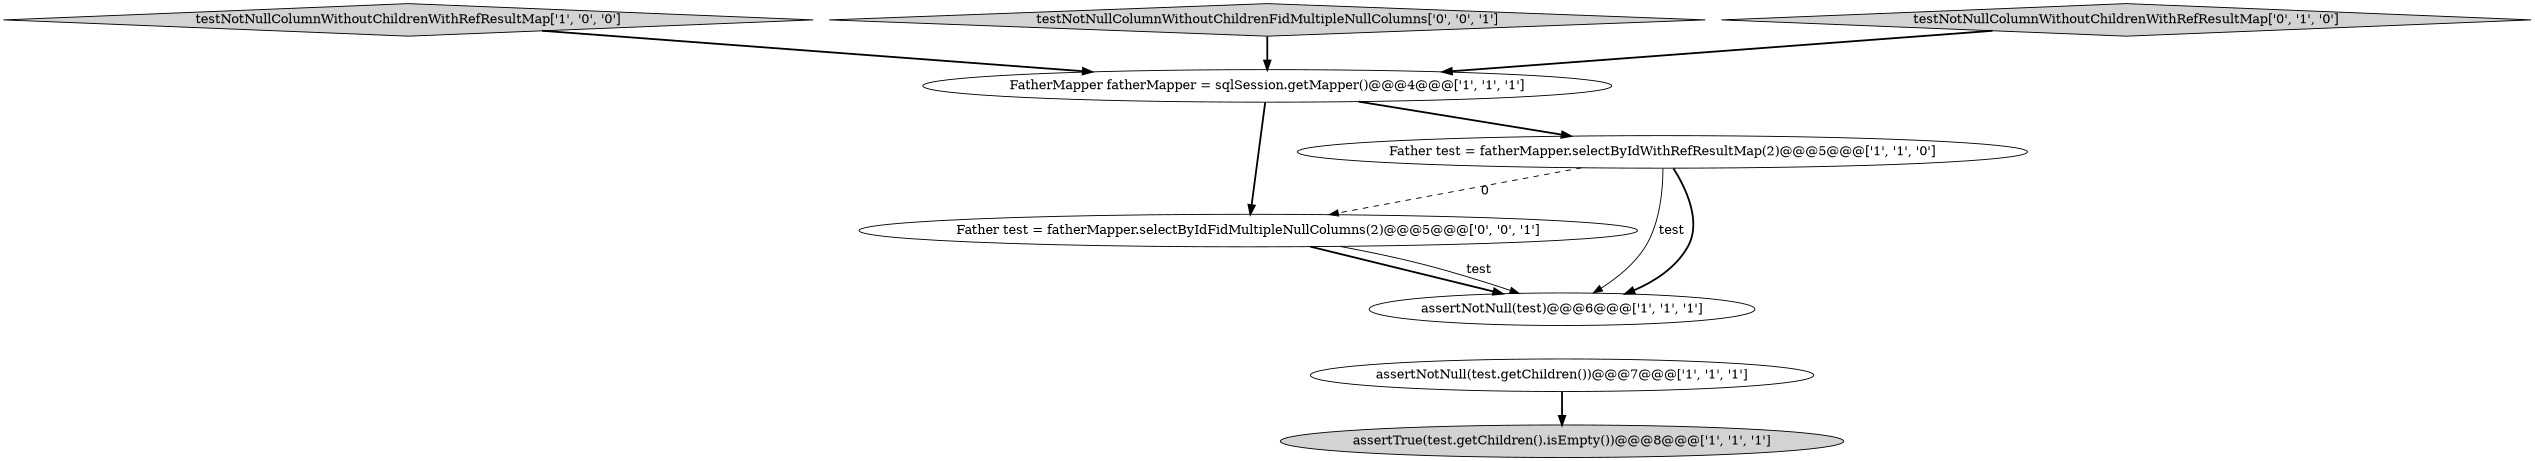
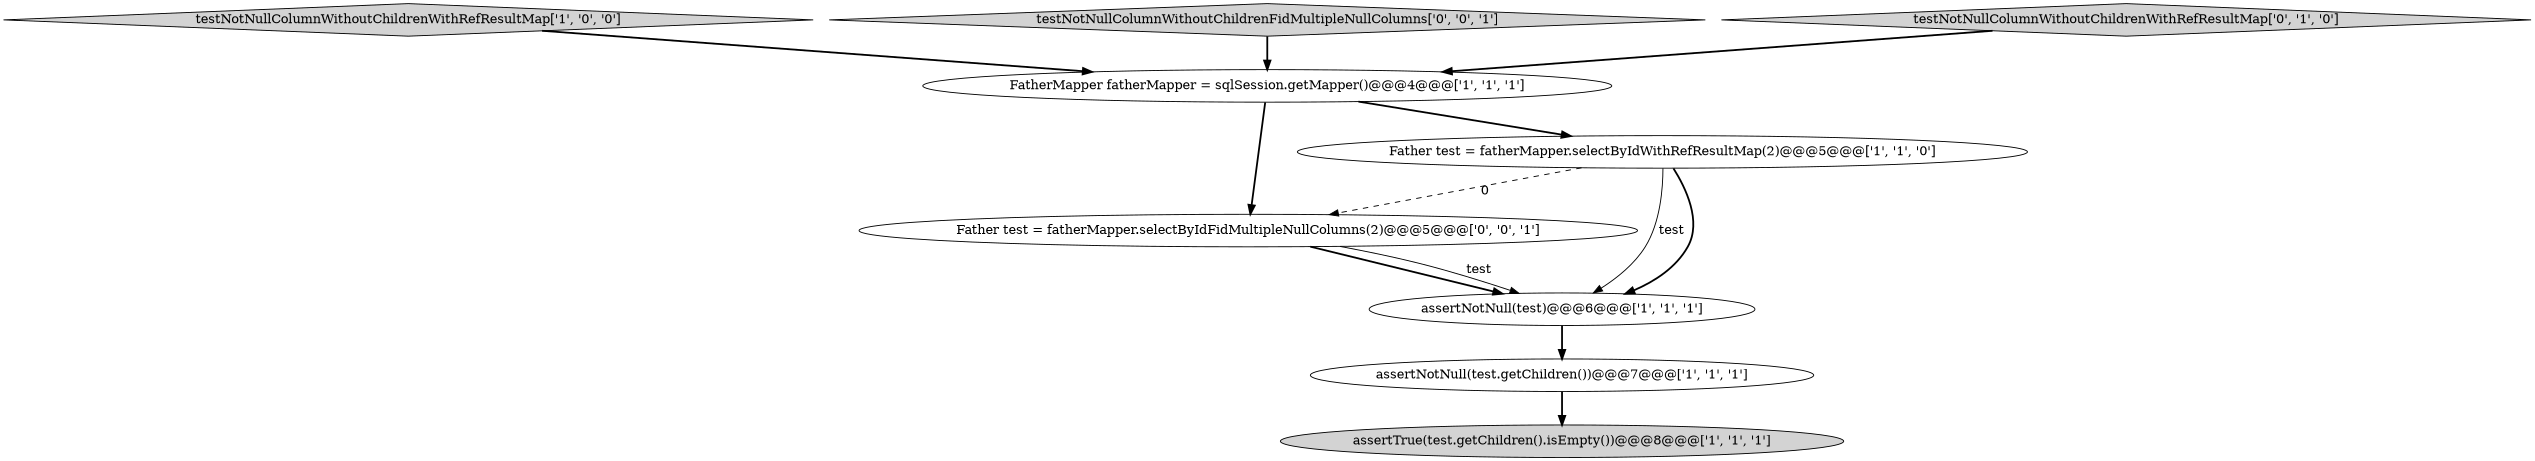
none -> (1562, 338)
